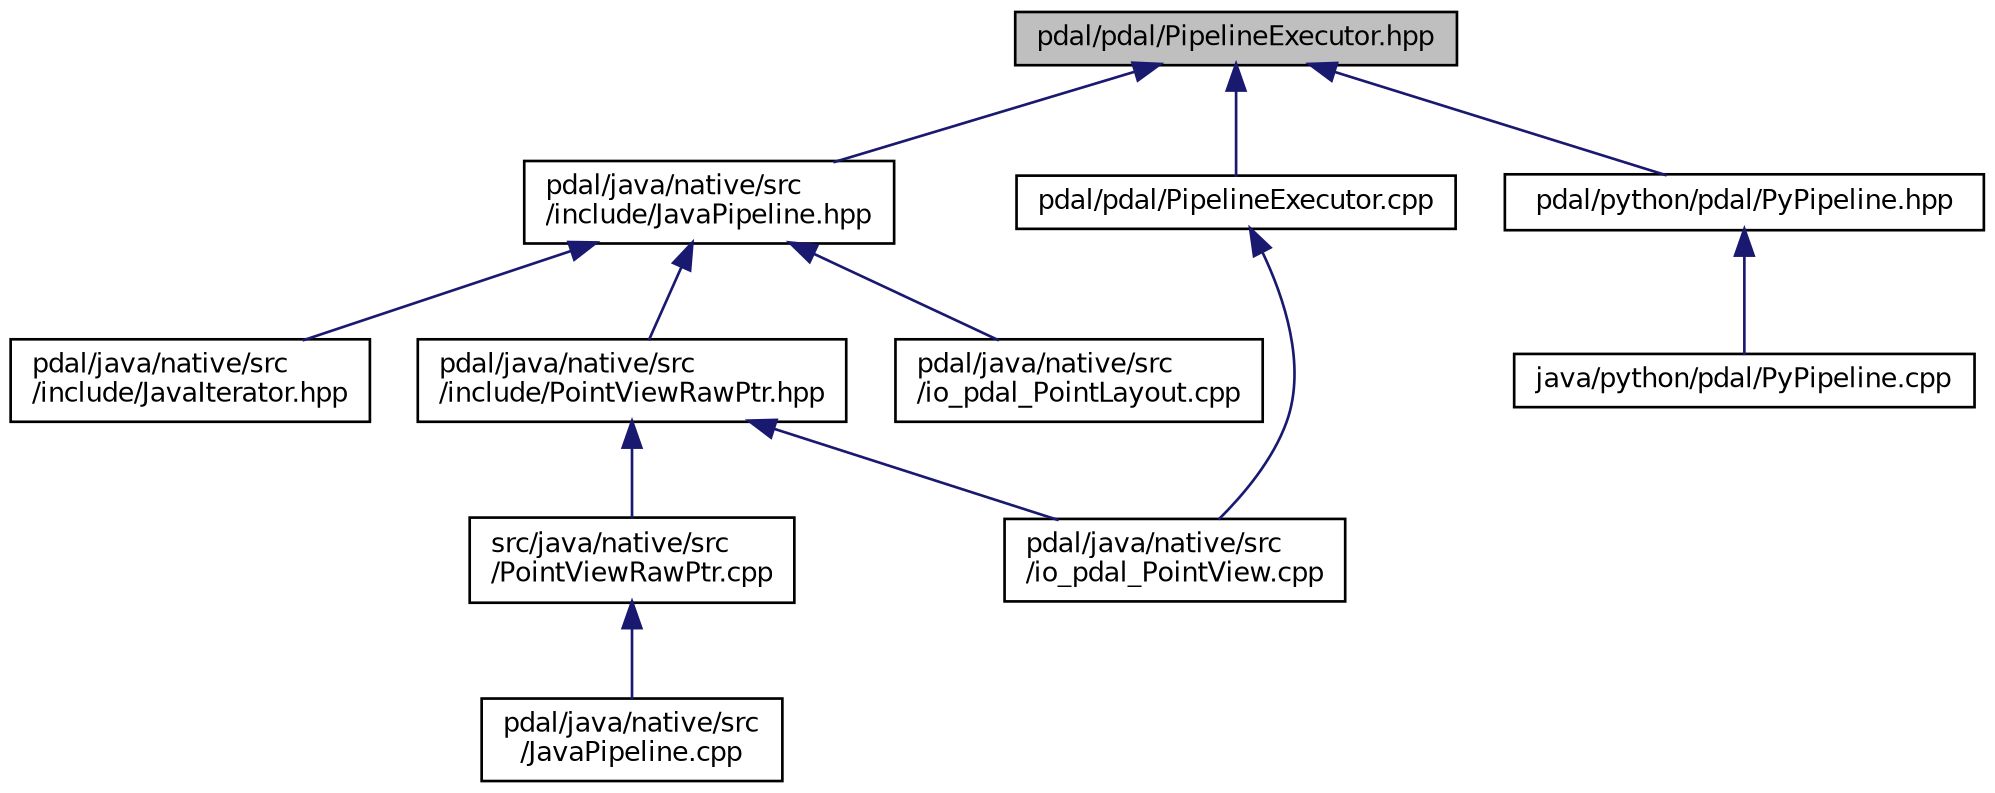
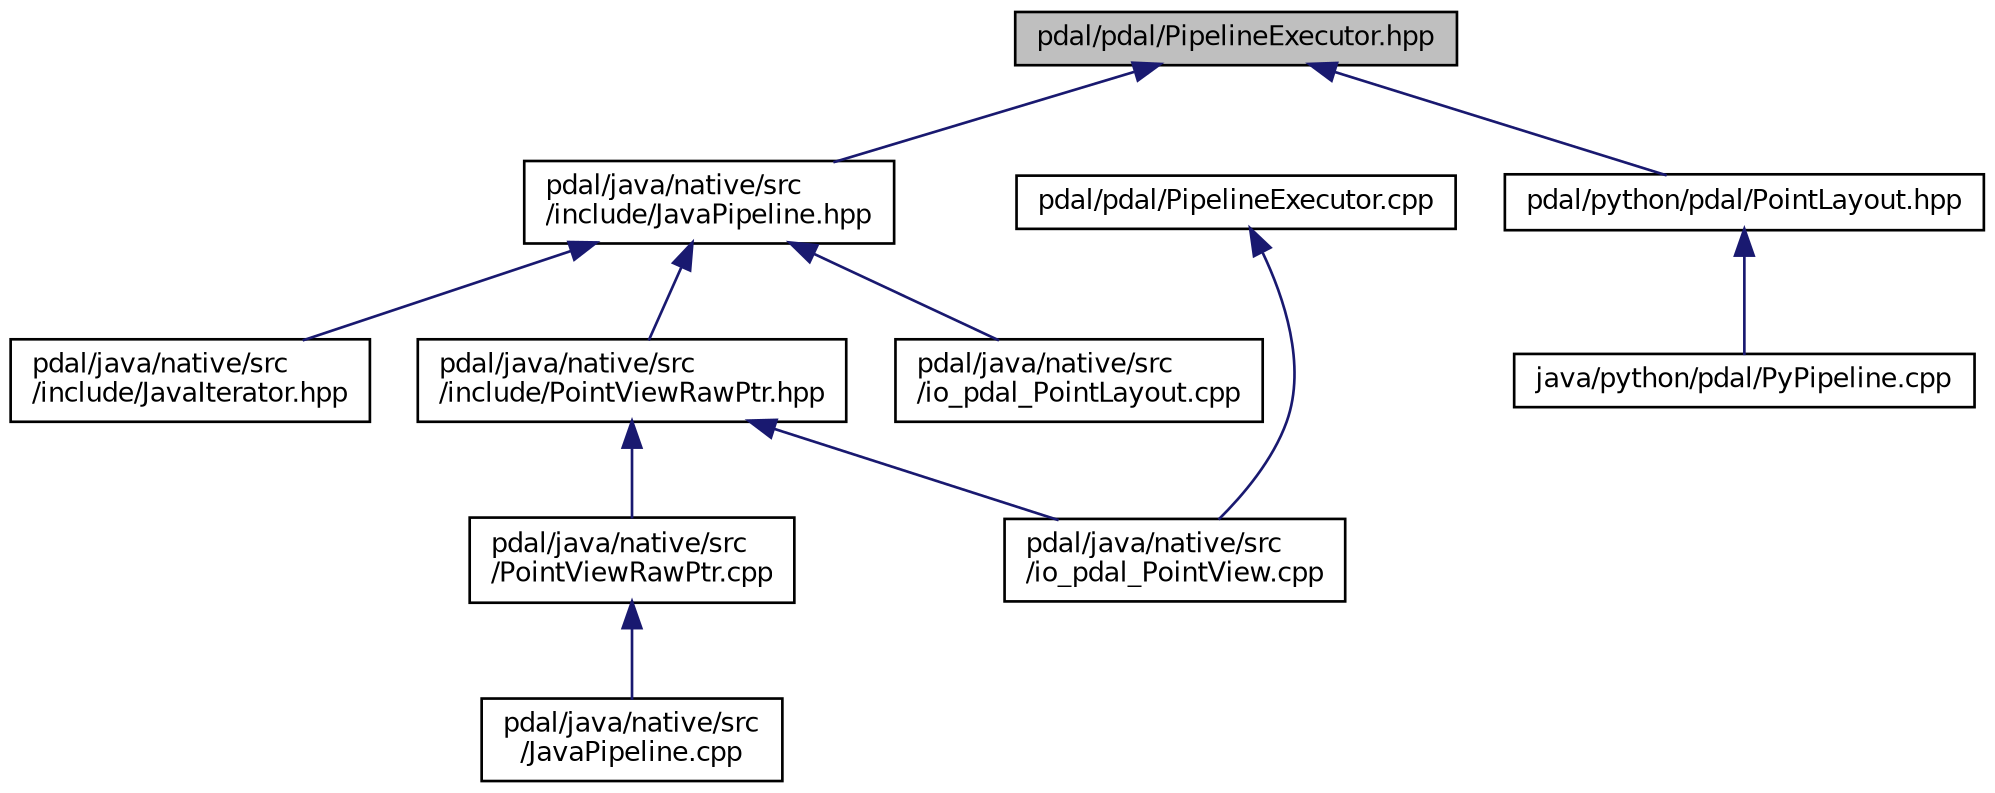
(1236, 134) -> none
(1744, 202) -> (1744, 202)
(632, 560) -> (632, 560)
